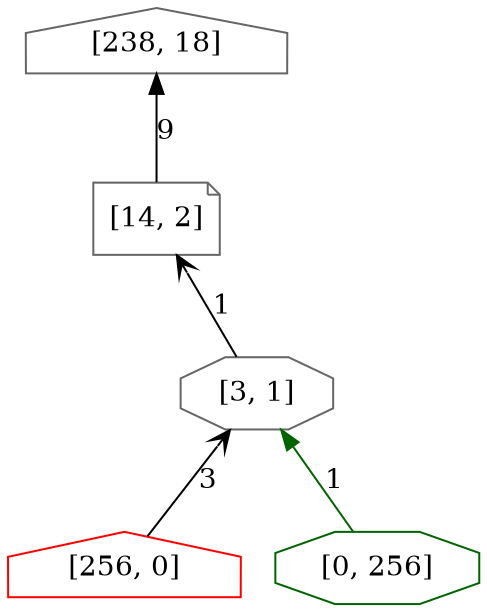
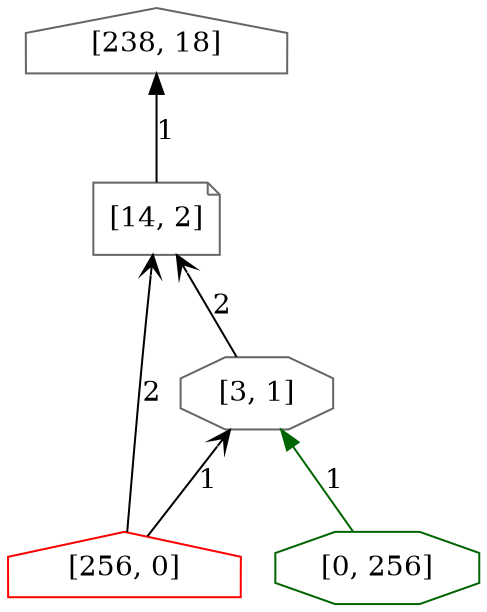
(167, 131) -> (167, 131)
(223, 306) -> (223, 306)
none -> (138, 404)
(209, 481) -> (209, 481)
